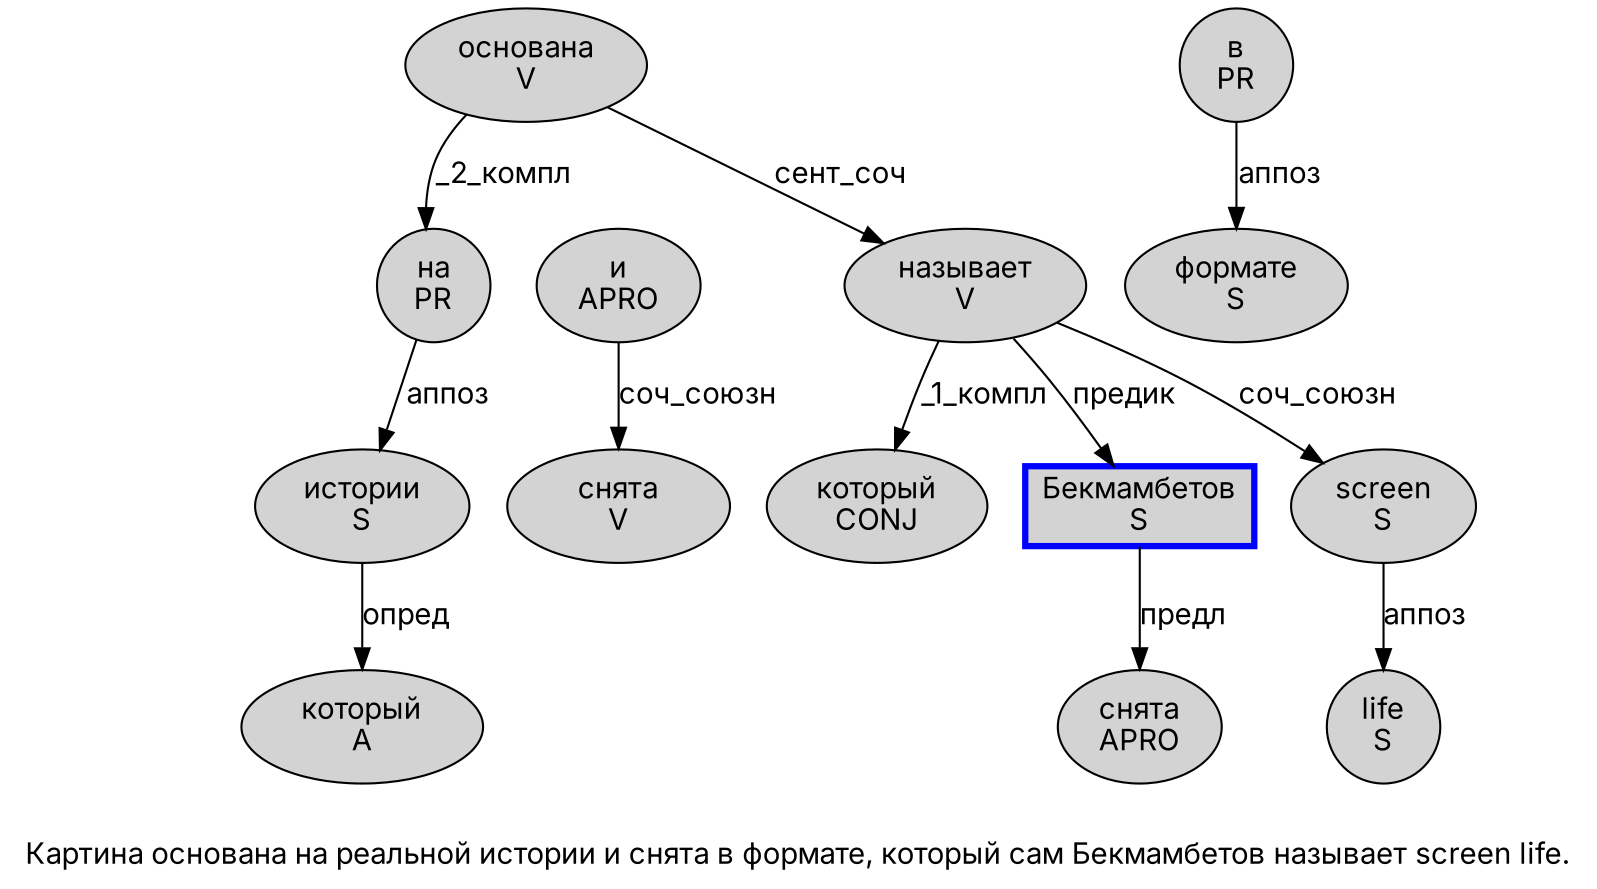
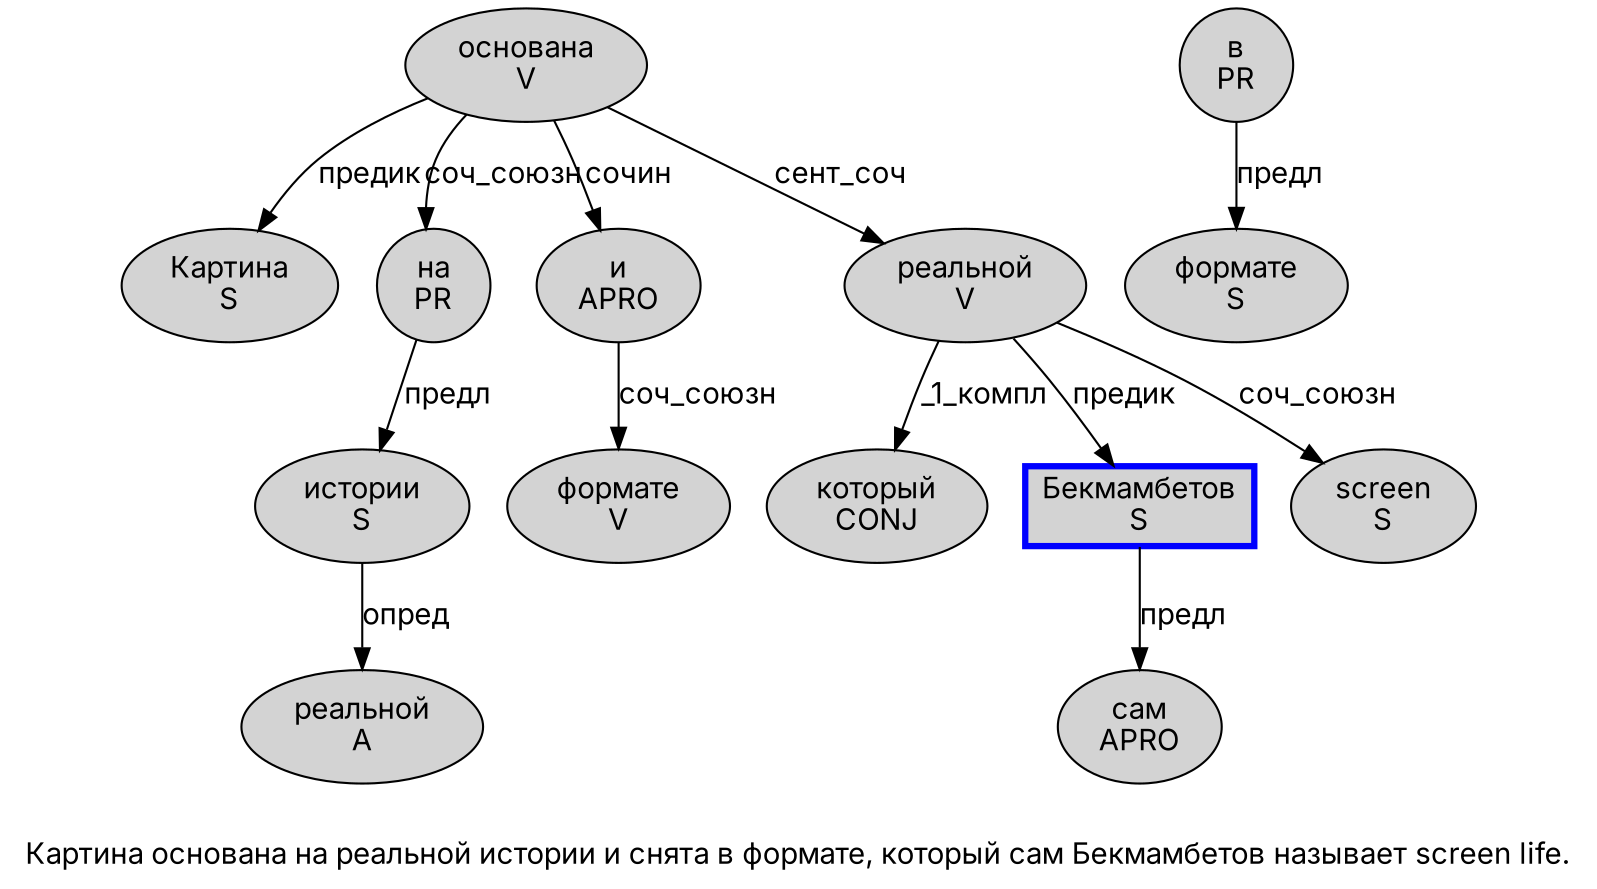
none -> (575, 165)
(504, 175) -> (504, 175)
(1281, 175) -> (1281, 175)
none -> (230, 286)
(965, 286) -> (965, 286)
(448, 396) -> (448, 396)
(619, 506) -> (619, 506)
(362, 727) -> (362, 727)
(1140, 727) -> (1140, 727)
(1384, 727) -> none
